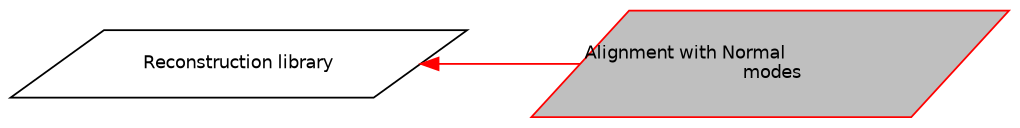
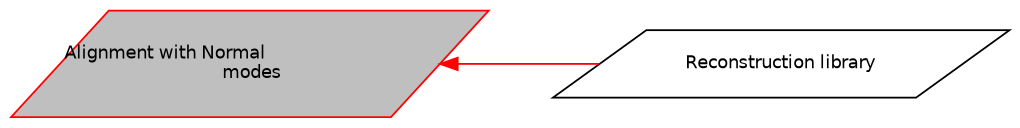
(510, 64) -> (528, 64)
